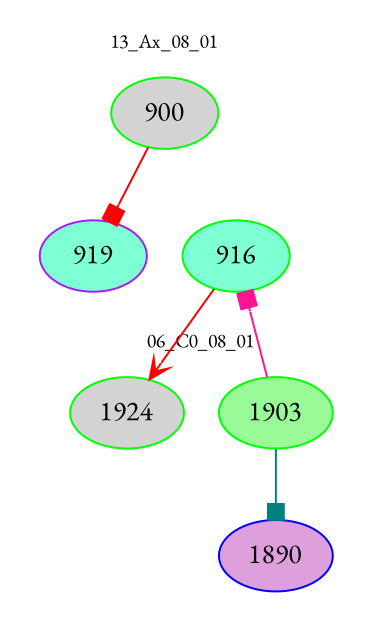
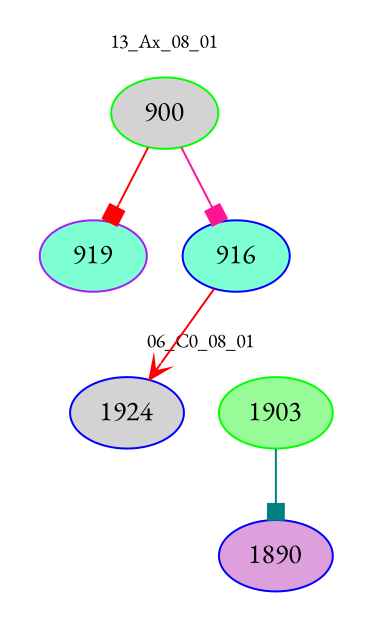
(236, 256) -> (236, 256)
(259, 344) -> (196, 176)
(127, 413) -> (127, 413)
